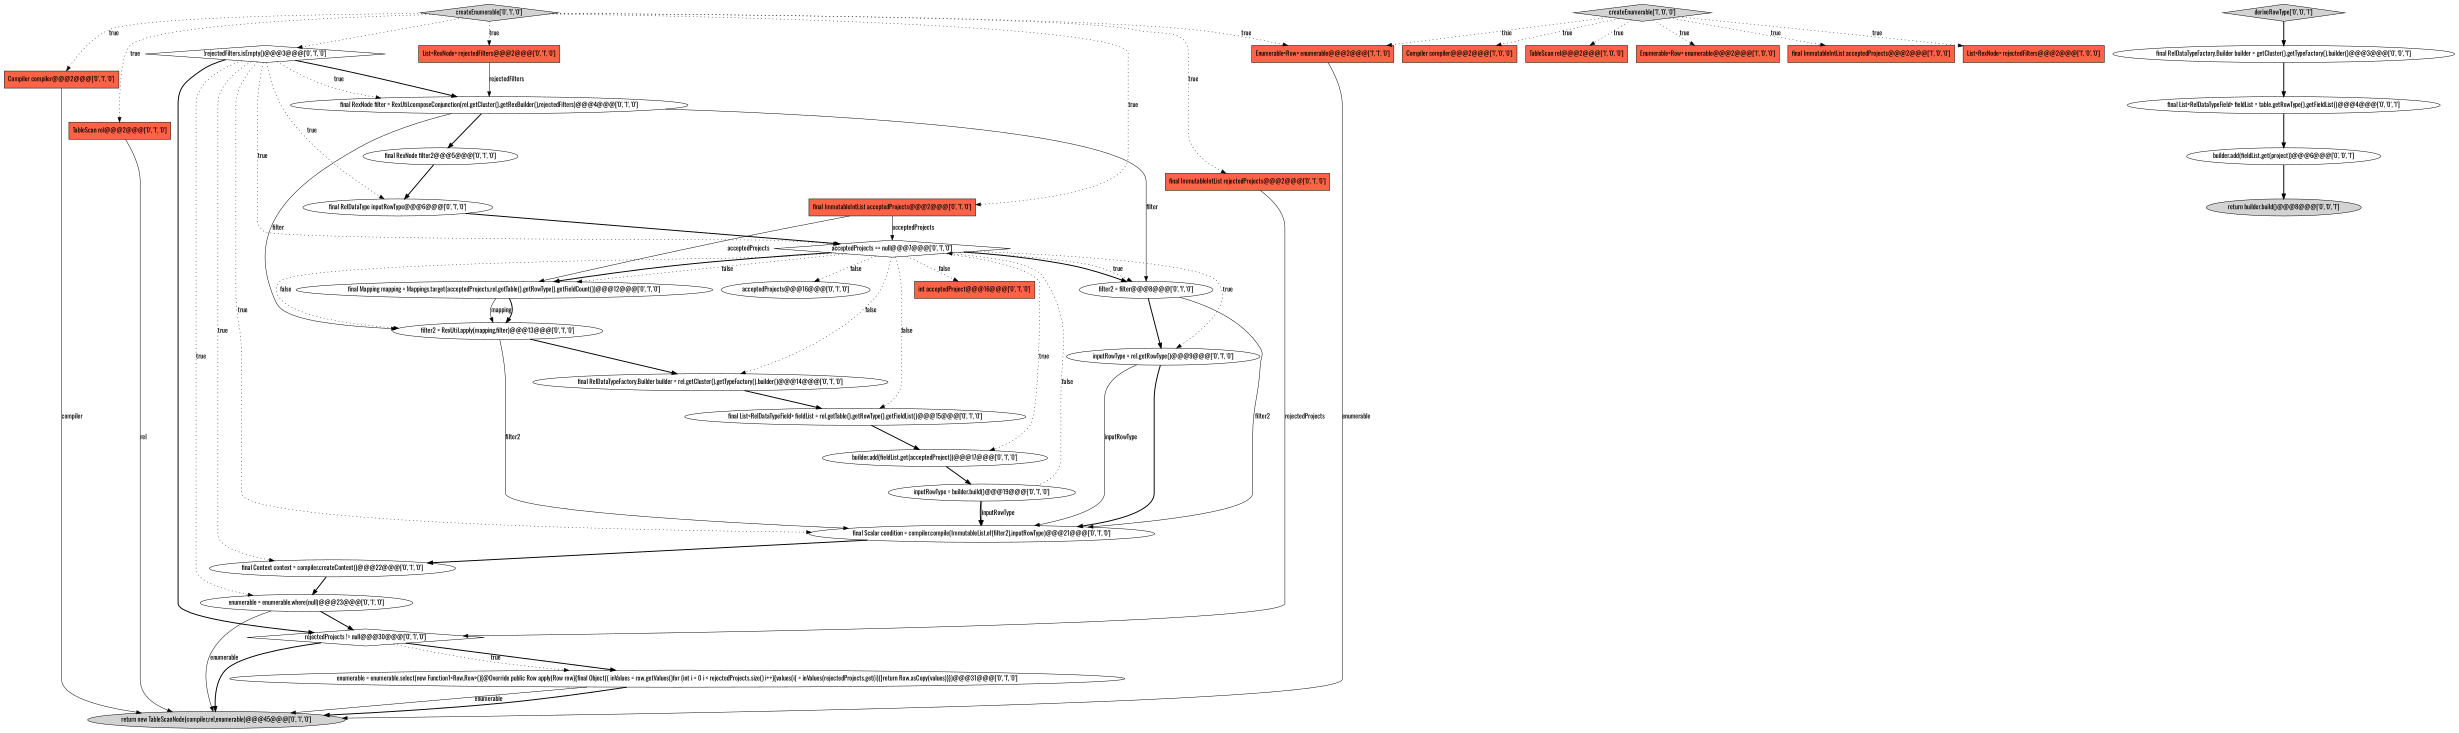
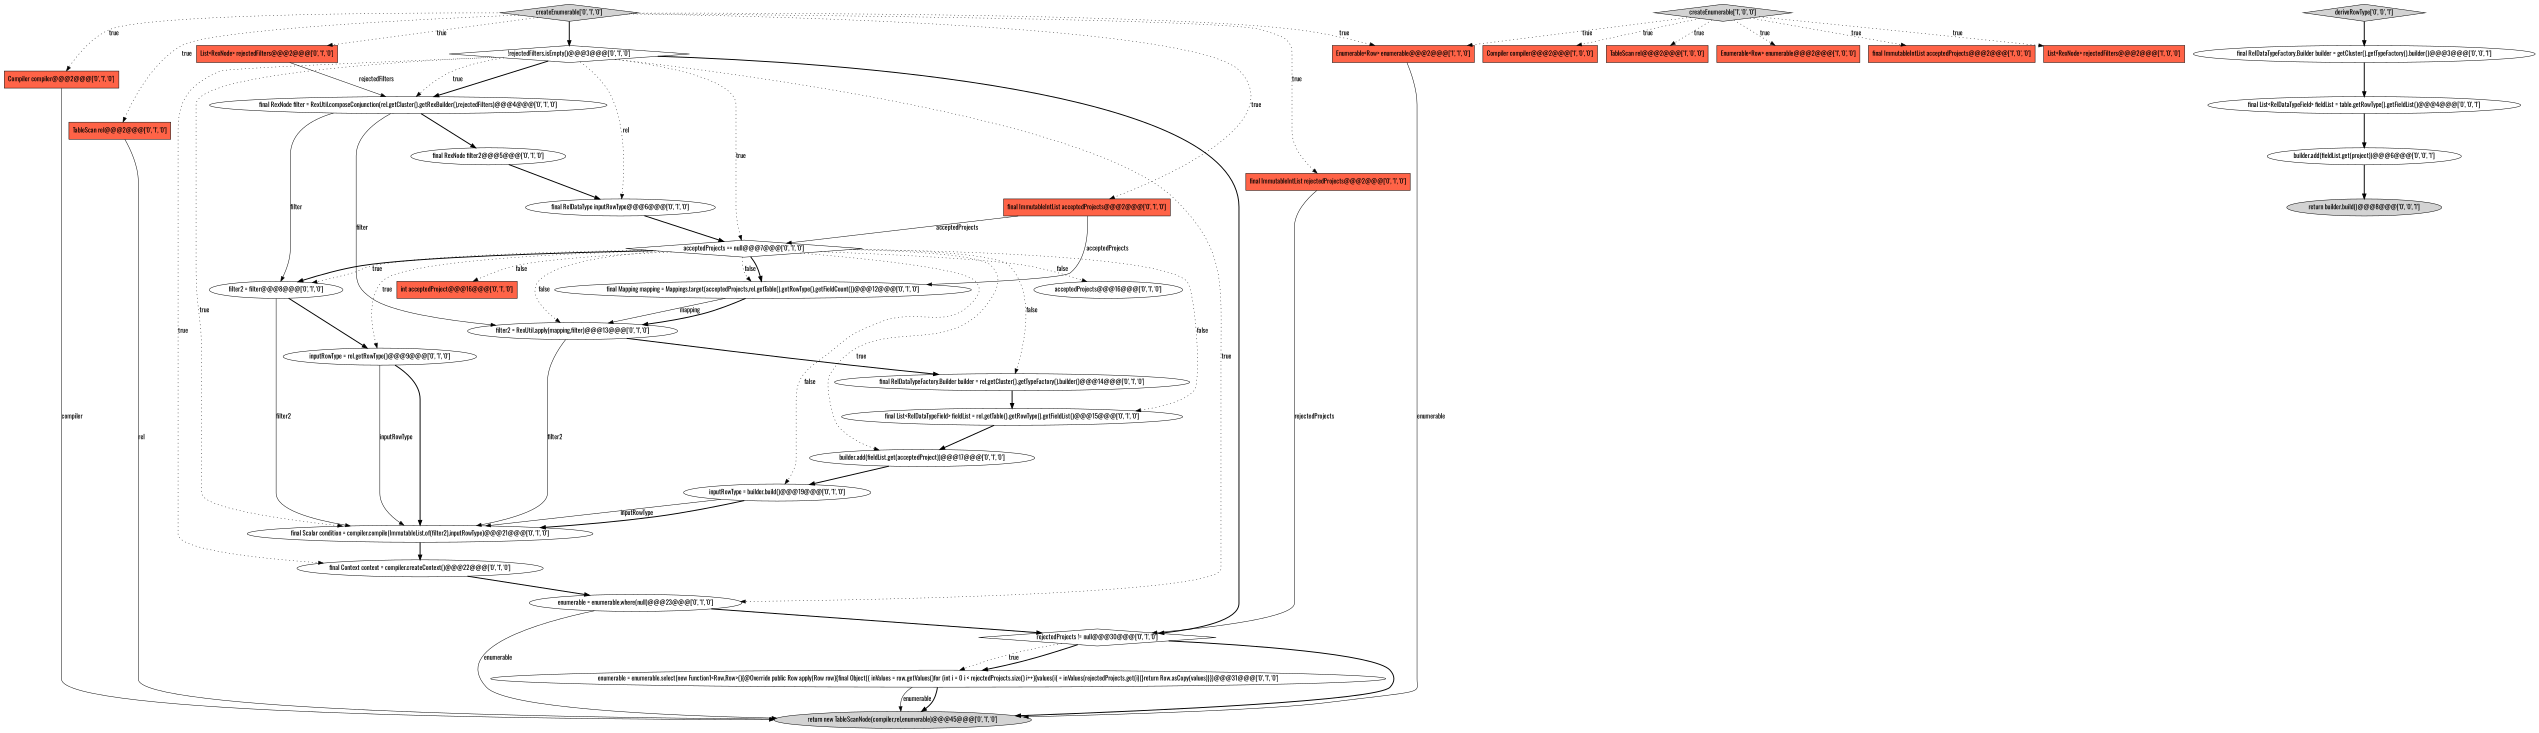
(382, 32) -> (569, 31)
(312, 131) -> (626, 131)
(1064, 337) -> (928, 317)
